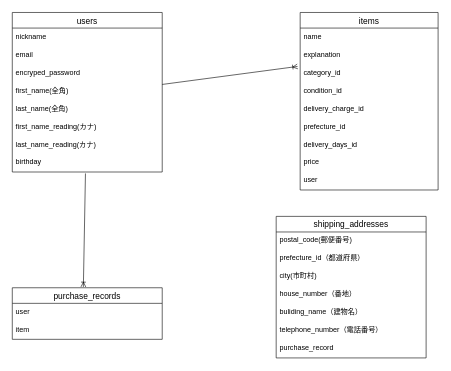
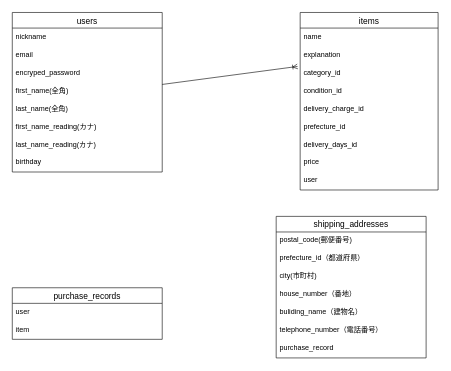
(85, 224) -> none
